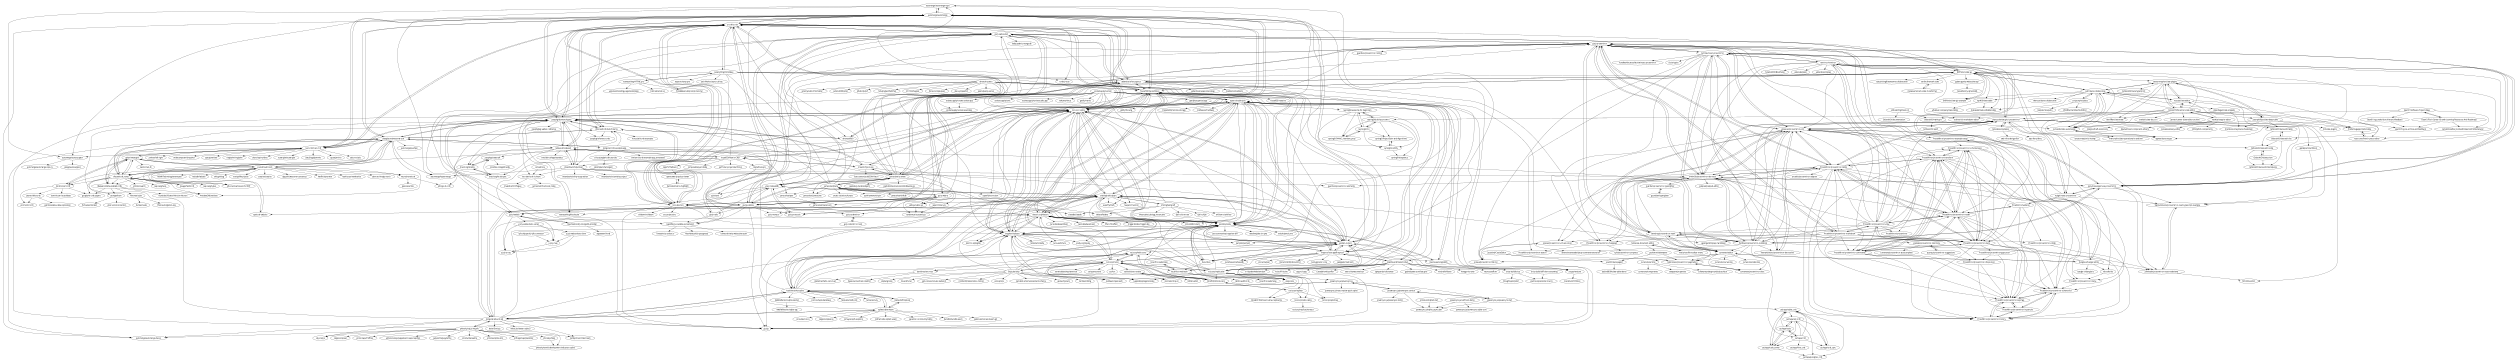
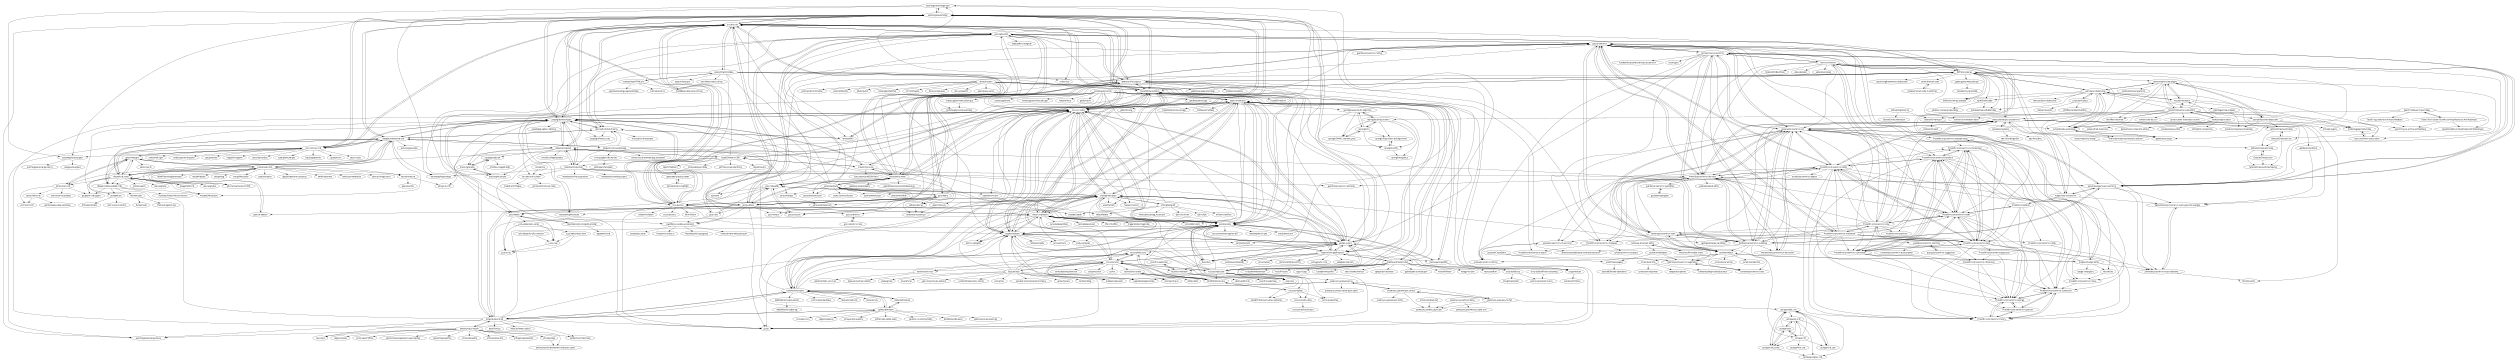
none -> (690, 215)
none -> (638, 234)
